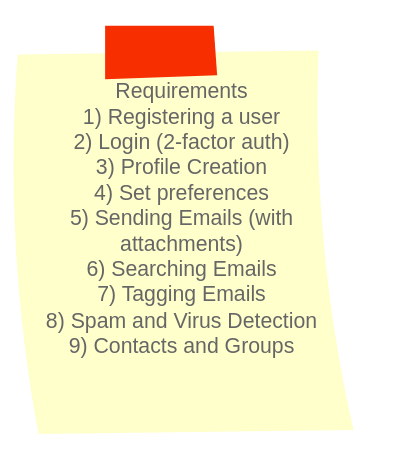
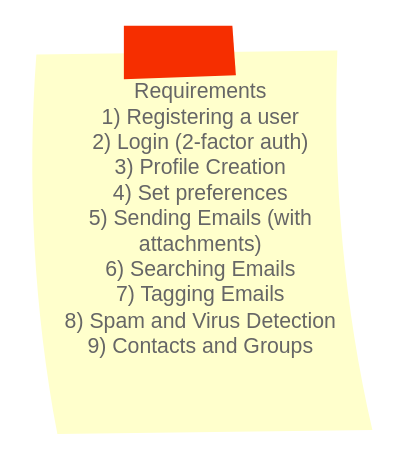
(182, 232) -> (201, 232)
